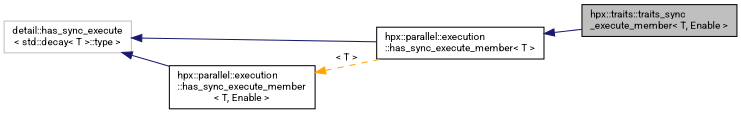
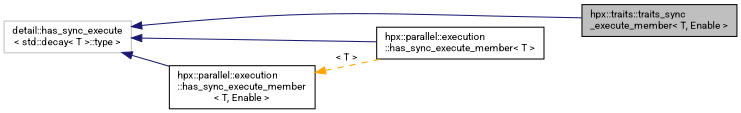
(568, 31) -> (362, 14)
